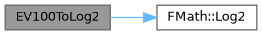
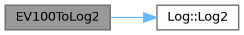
(207, 18) -> (198, 18)
